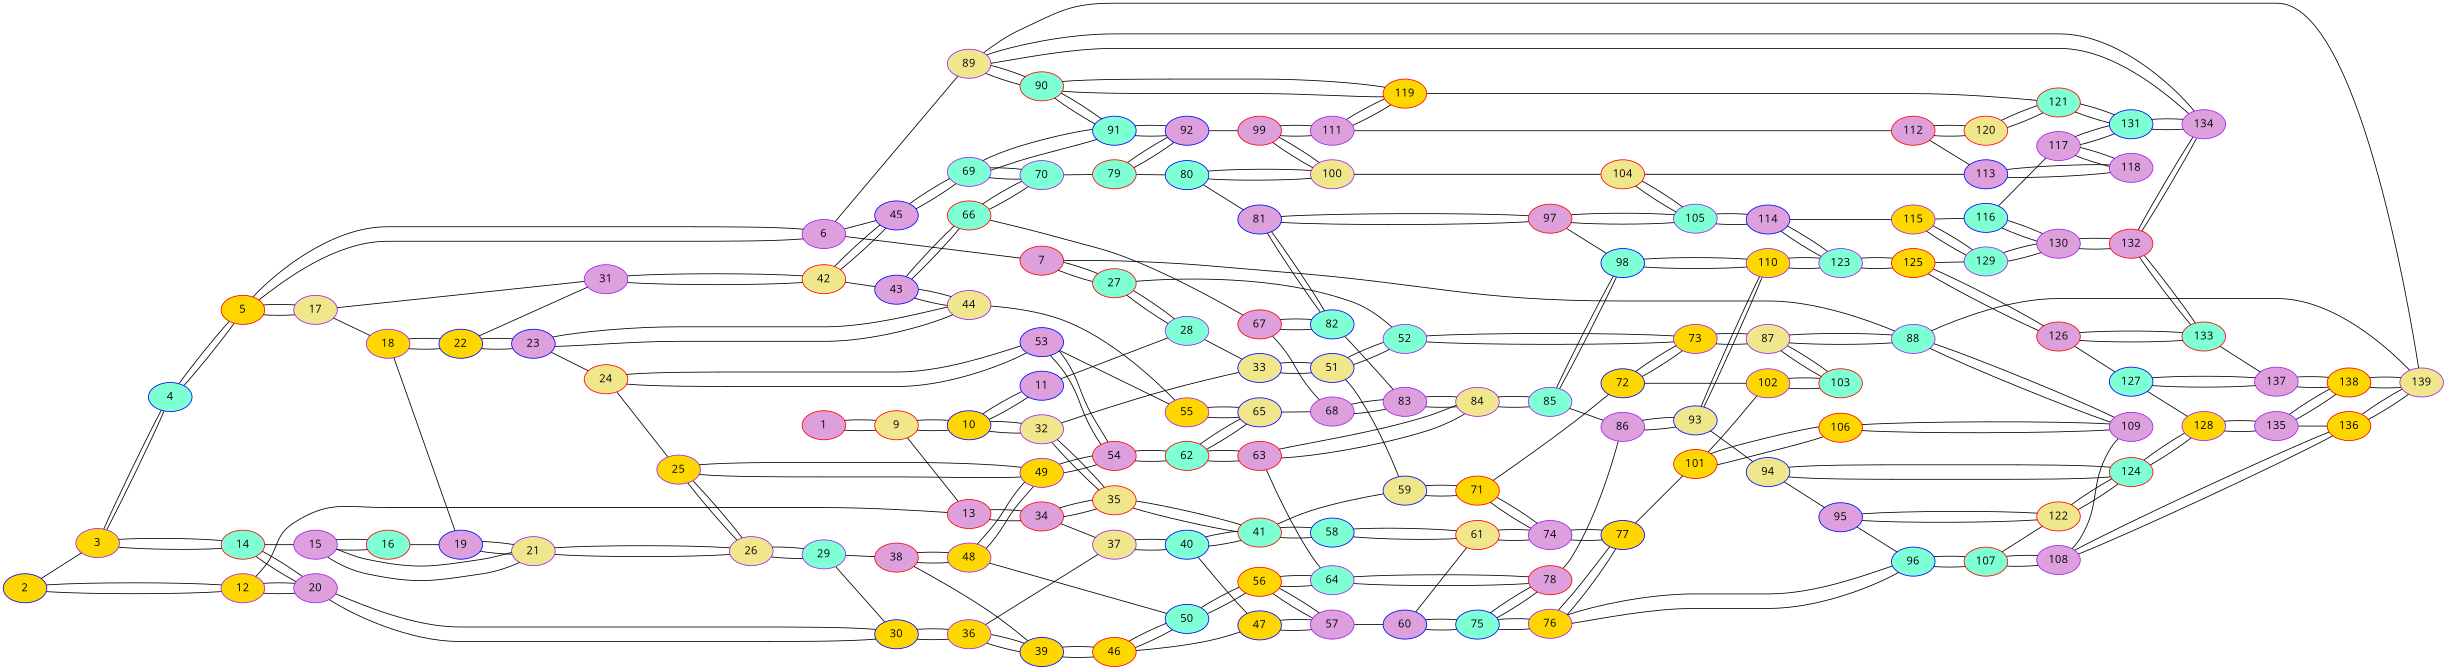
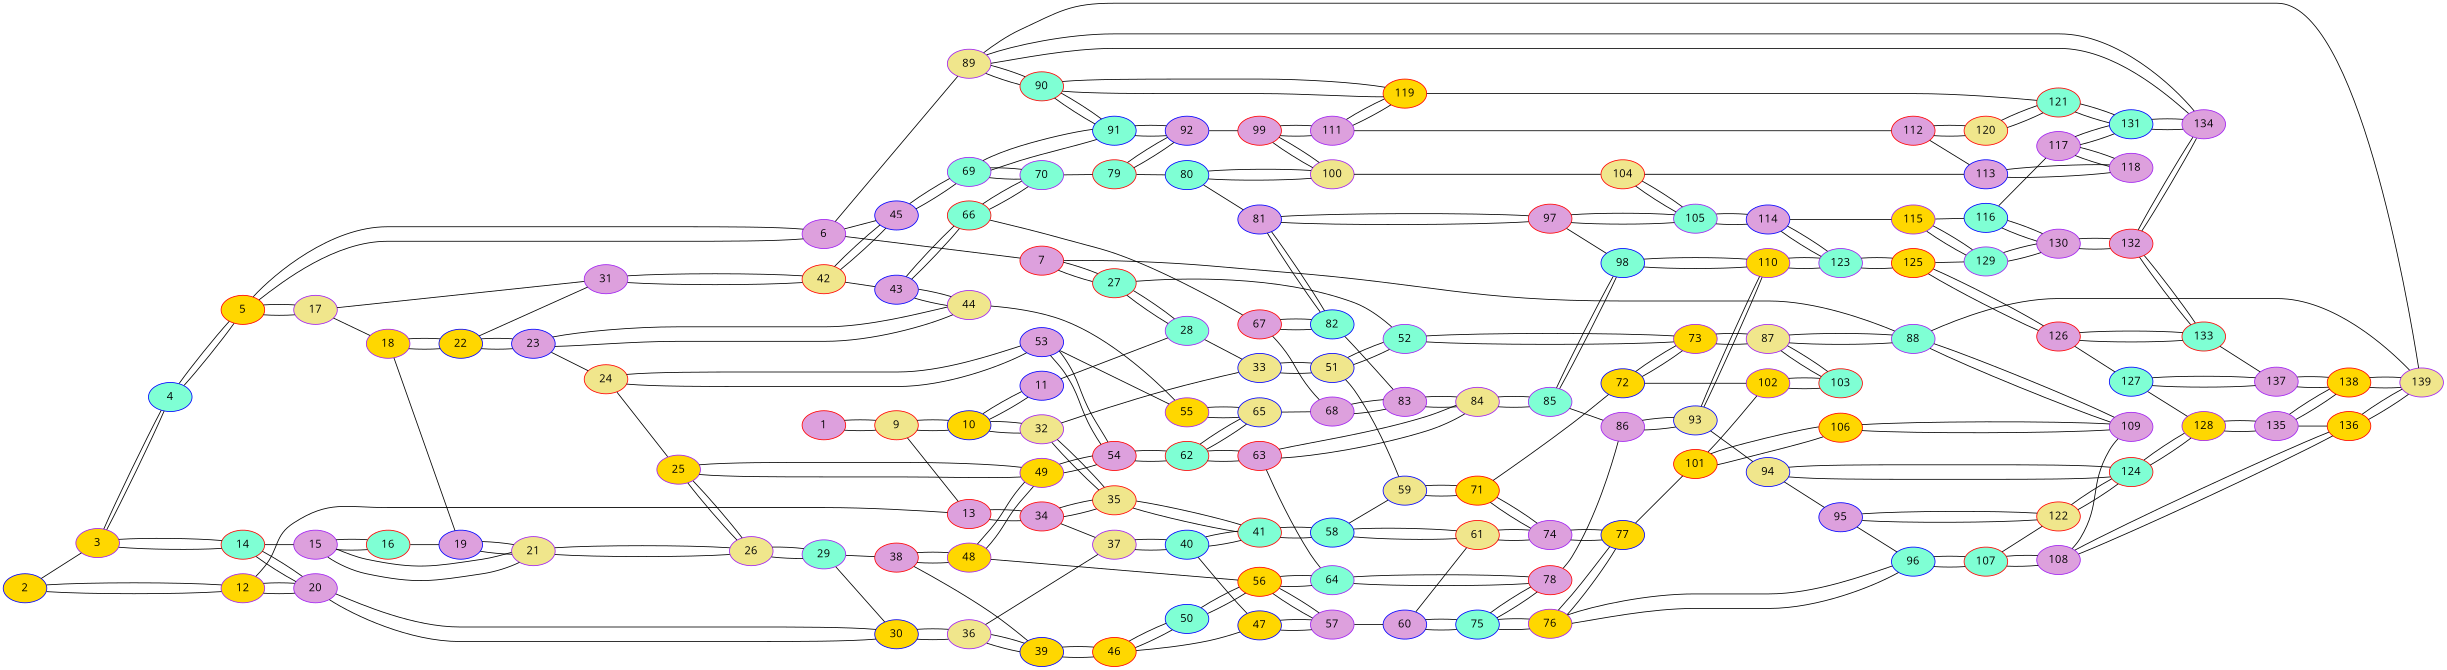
(1329, 505) -> (1369, 512)
(1078, 588) -> (1114, 570)
(969, 634) -> (969, 634)
